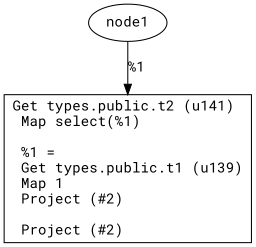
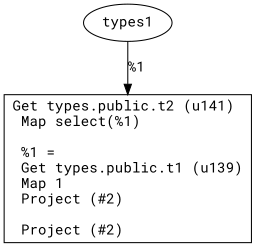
(128, 23) -> (128, 23)
